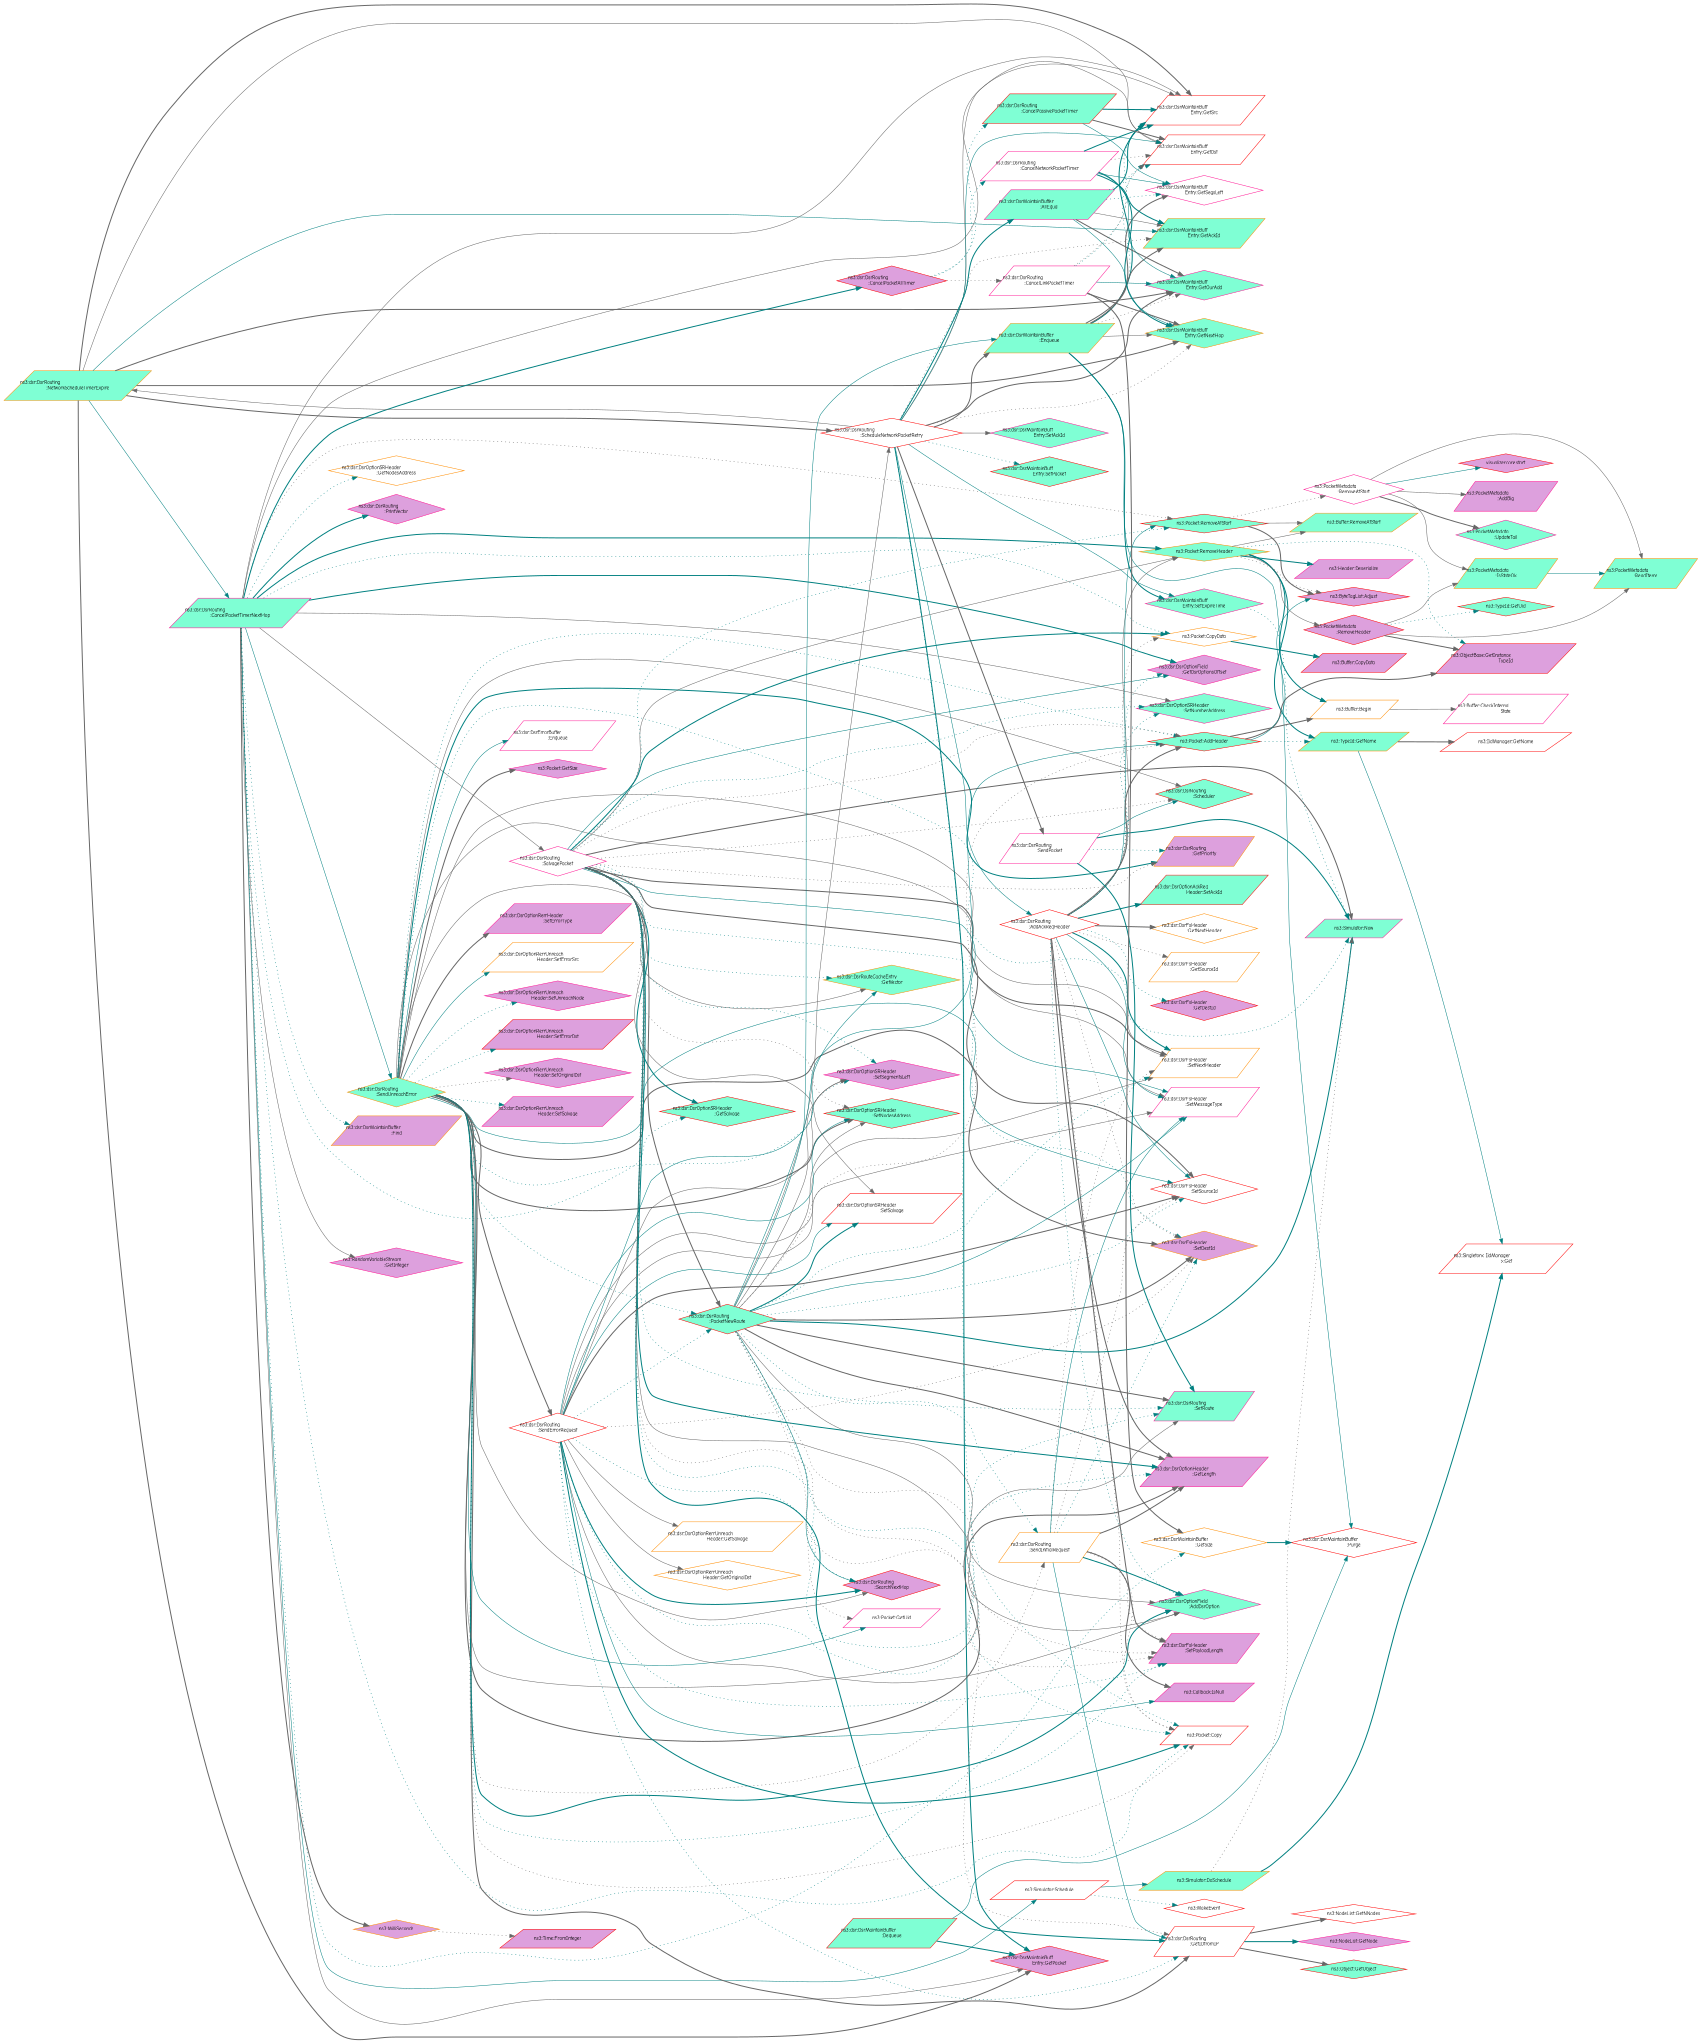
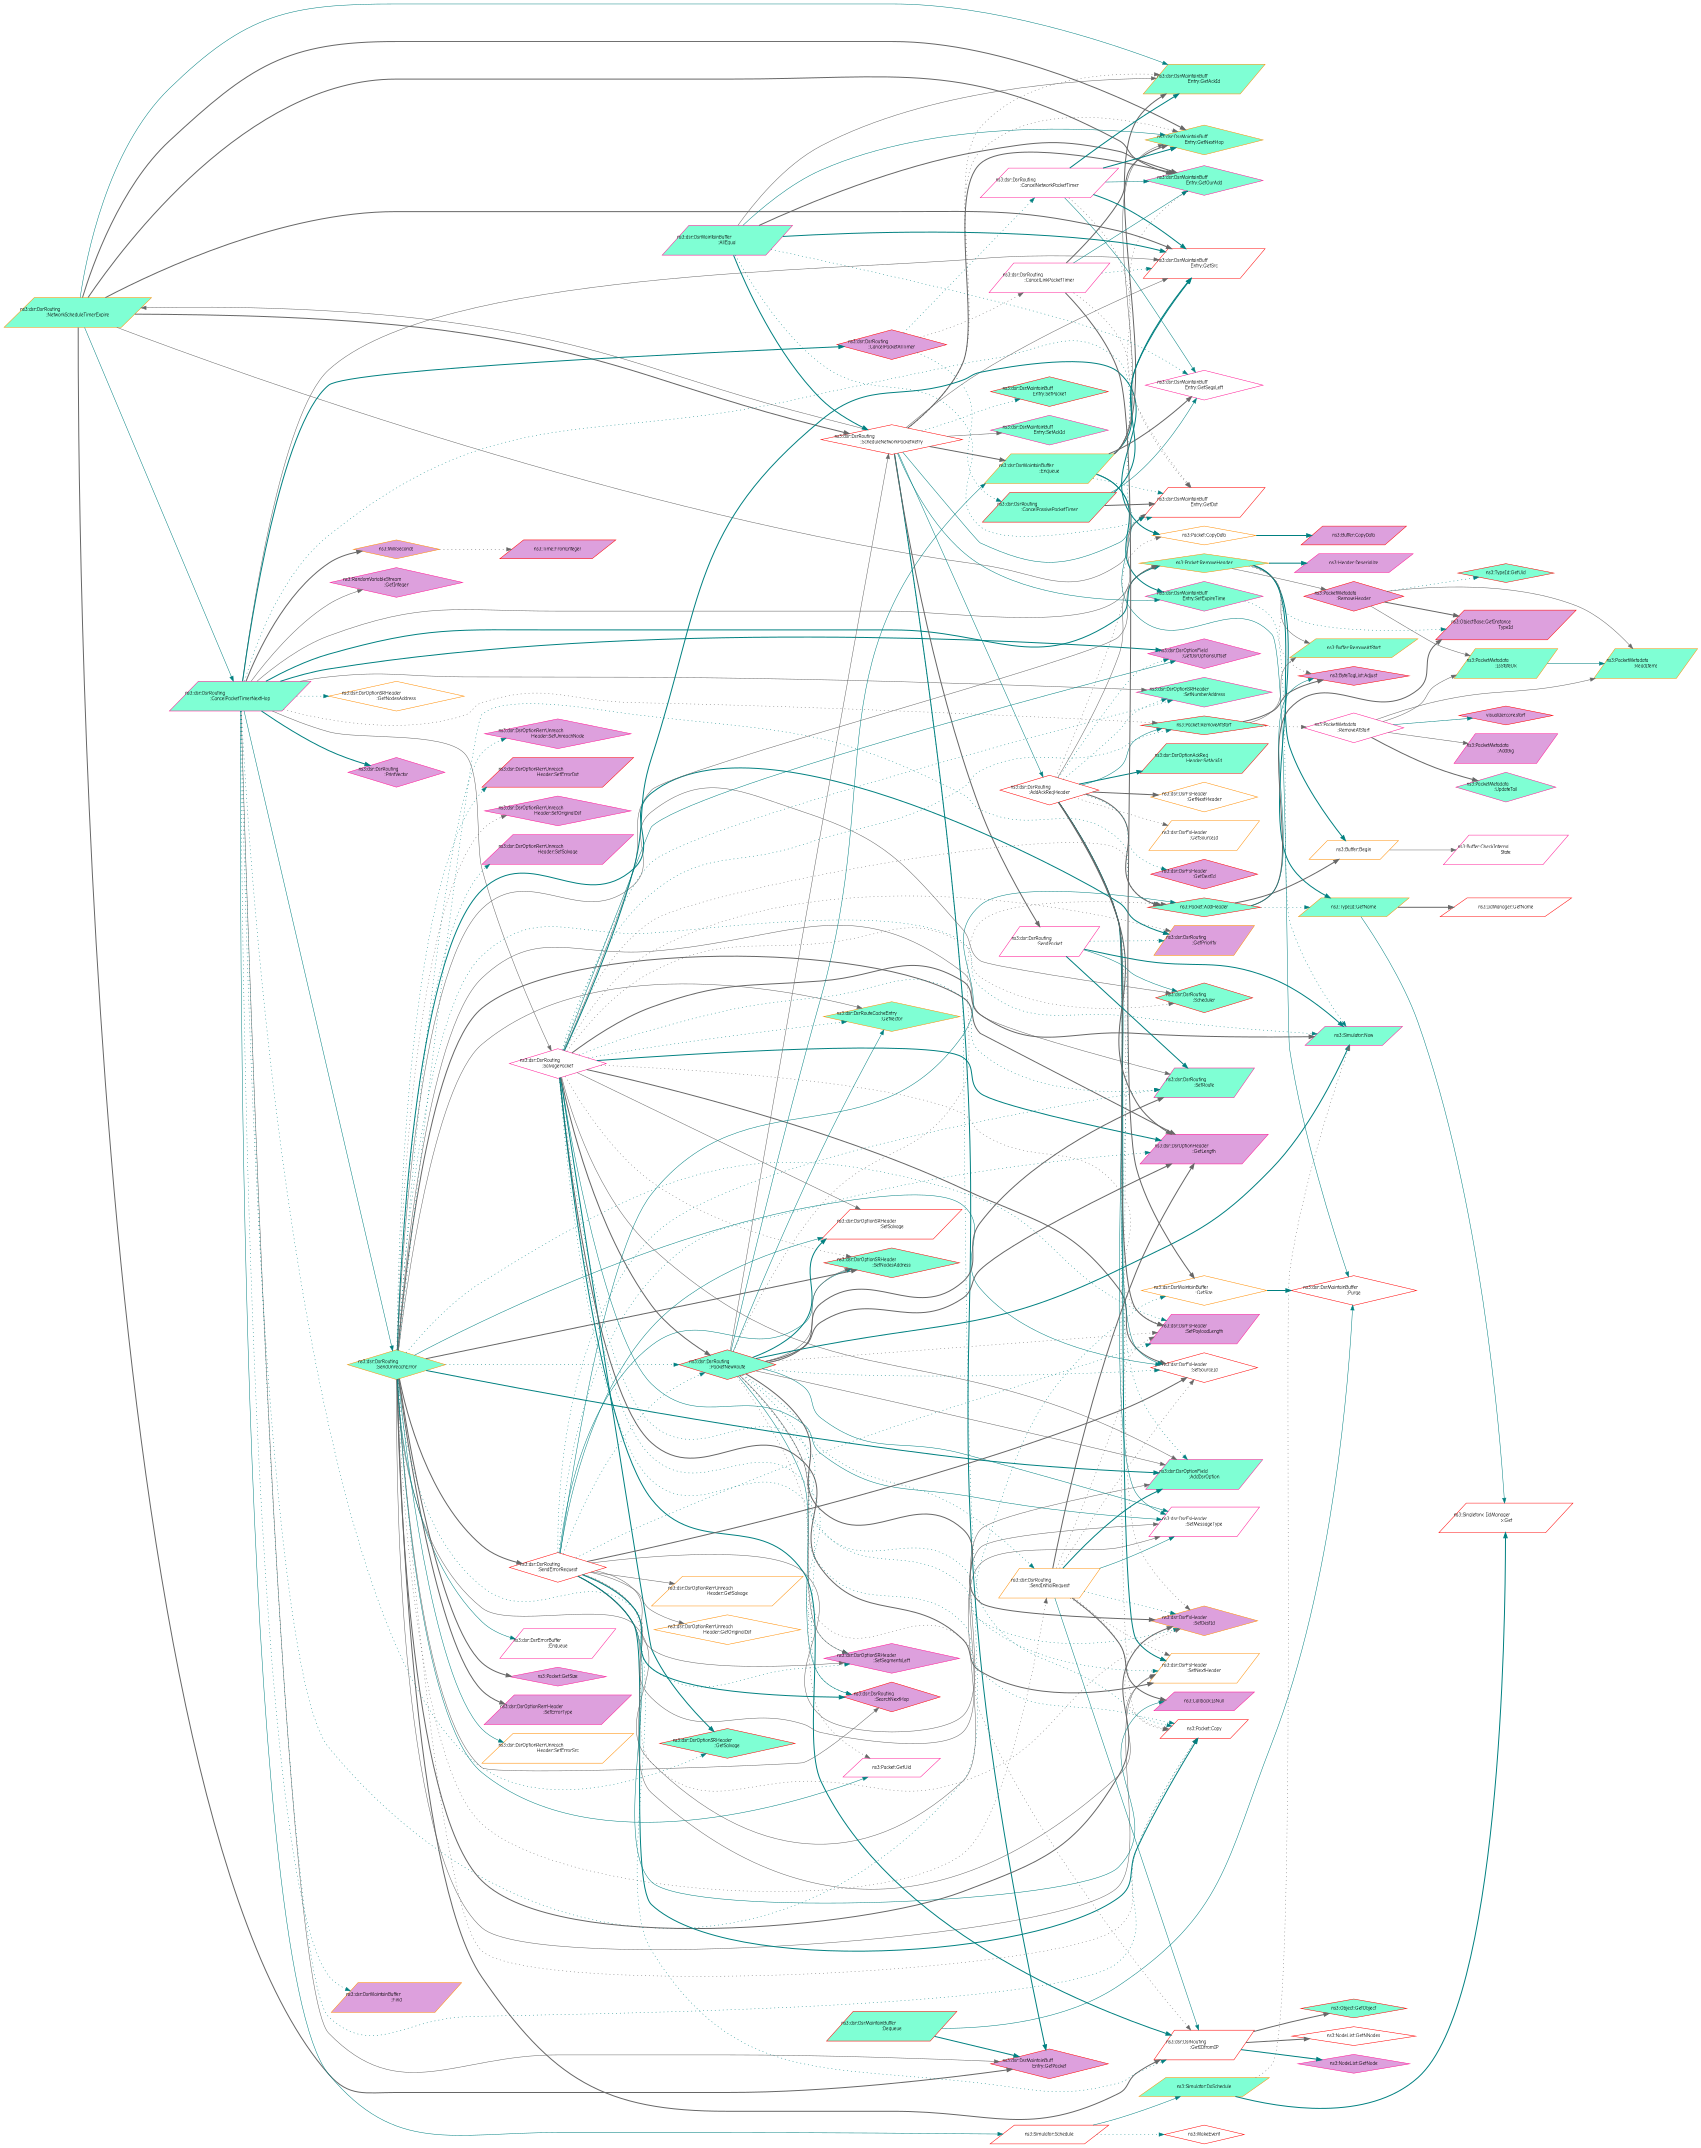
(971, 263) -> (784, 353)
(1204, 1604) -> (1204, 1474)
